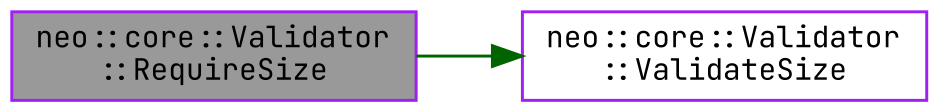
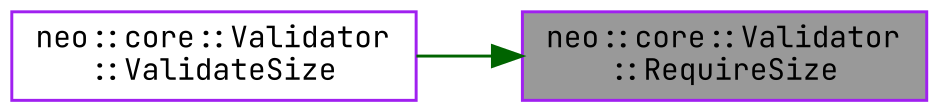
(454, 56) -> (454, 56)
